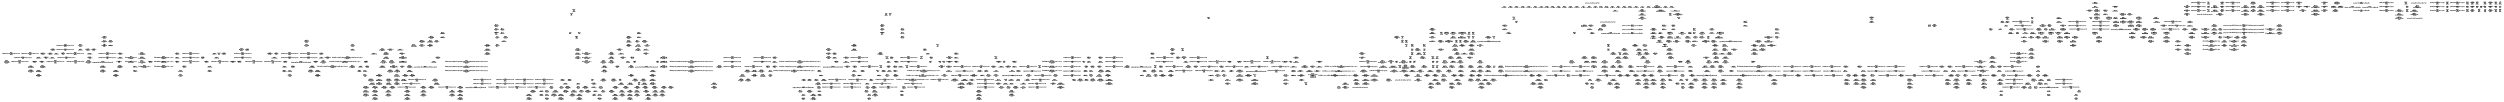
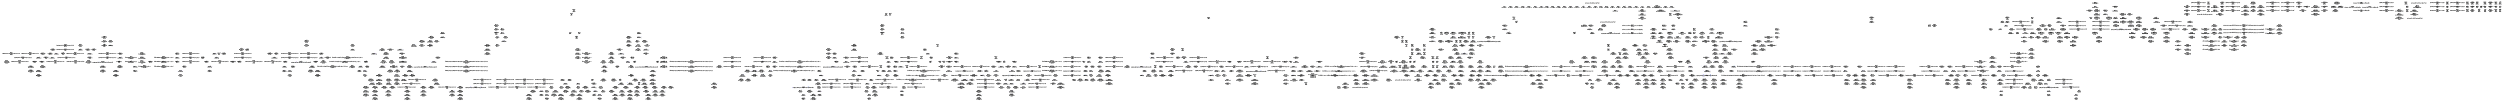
none -> (1294, 80)
